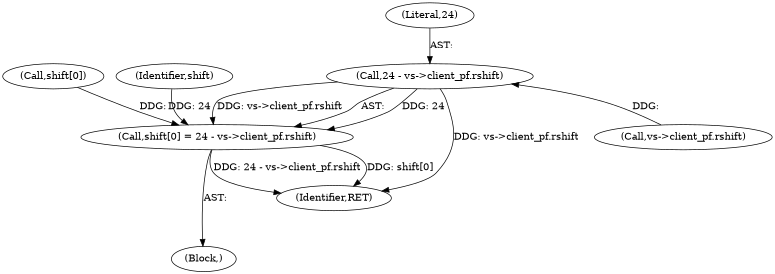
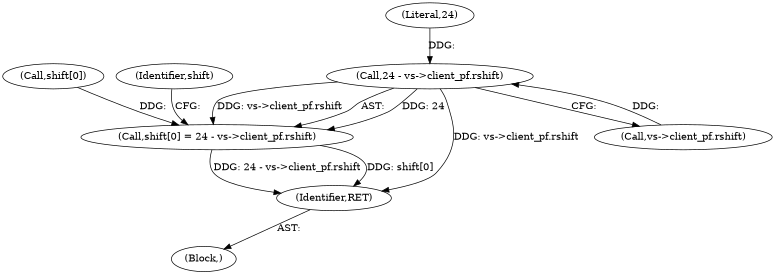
(443, 46) -> (443, 46)
none -> (554, 106)
(189, 107) -> (189, 107)
(203, 194) -> (270, 228)
